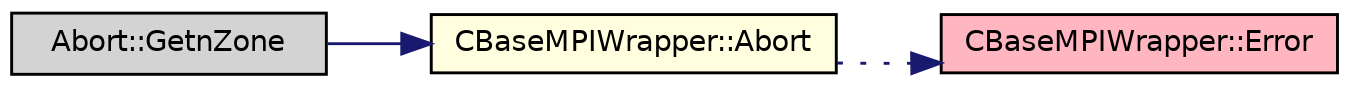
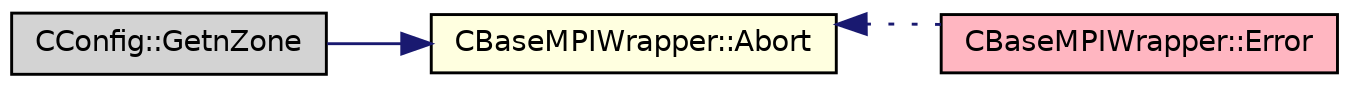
(169, 44) -> (169, 44)
(874, 63) -> (904, 24)
